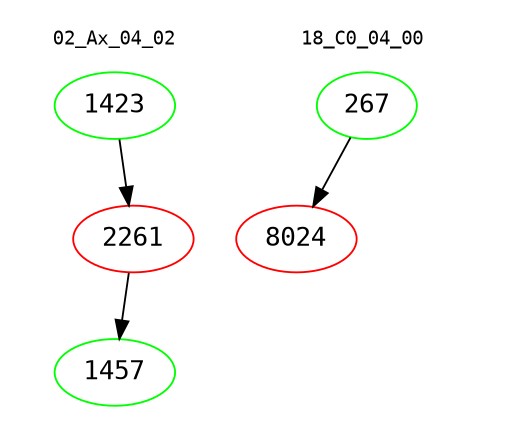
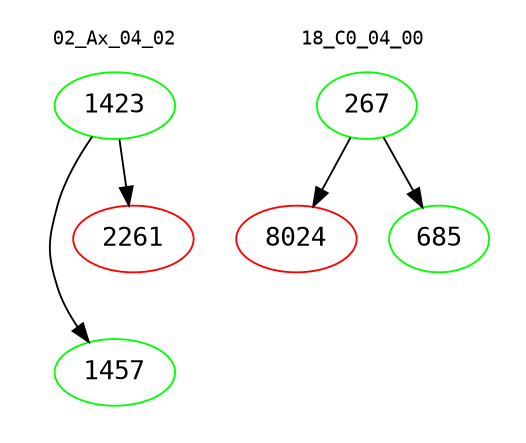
none -> (439, 239)
(125, 297) -> (52, 230)
